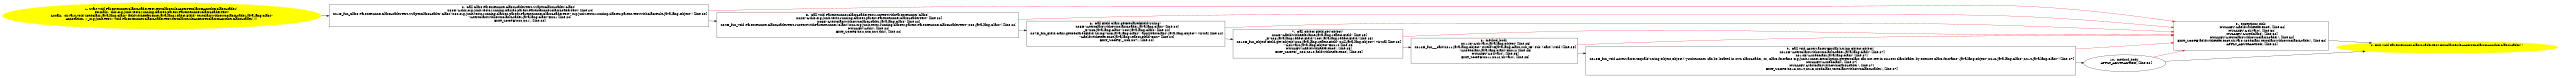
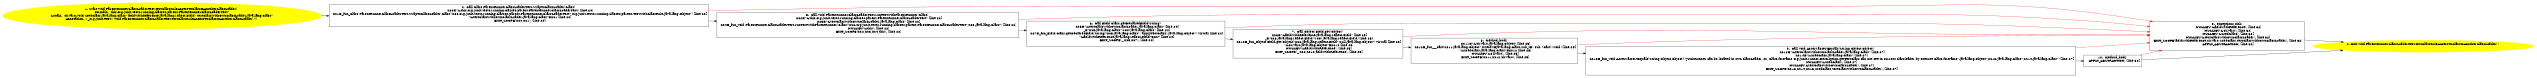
(2125, 63) -> (2113, 61)
